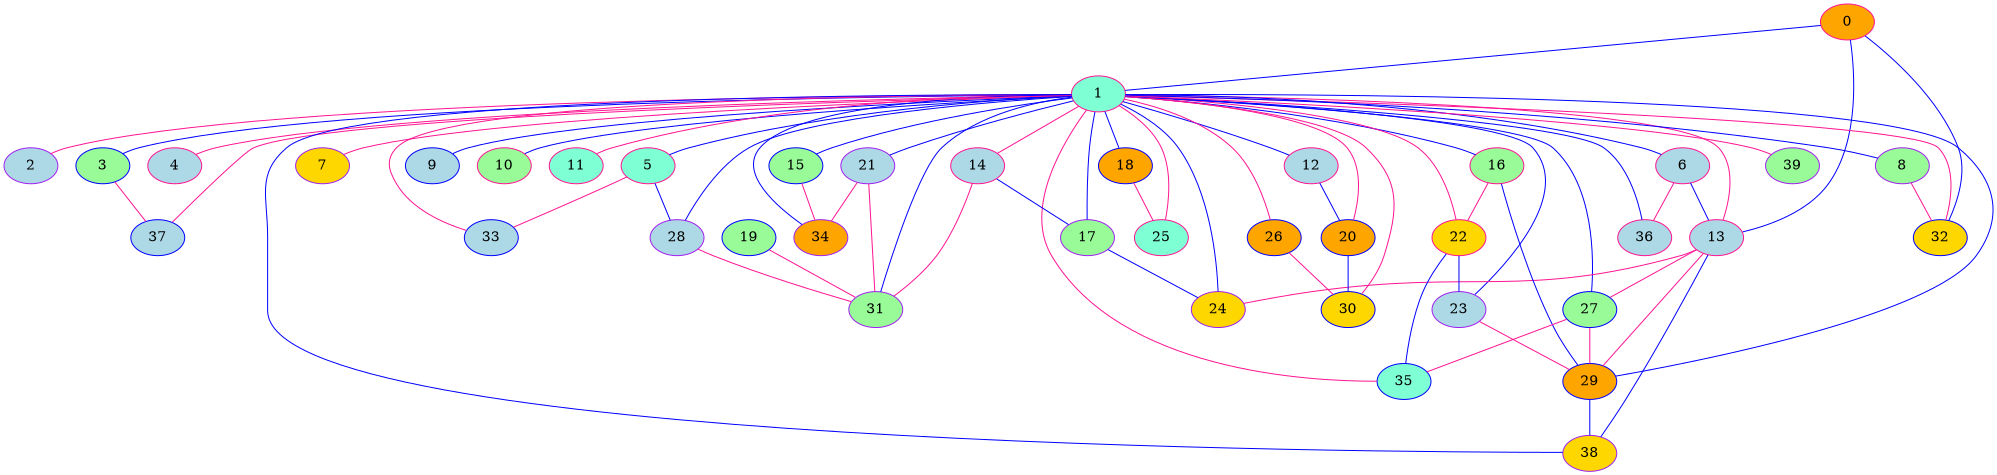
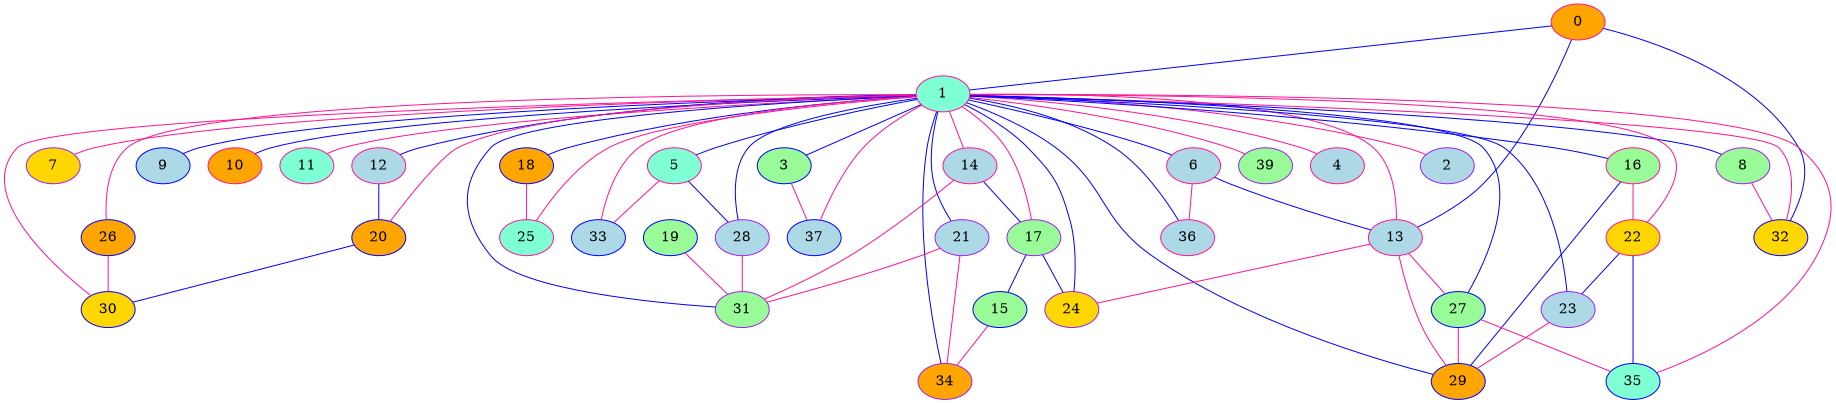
(943, 119) -> (1017, 273)
(504, 166) -> (235, 166)
(1088, 166) -> (1010, 155)
(1590, 453) -> none
